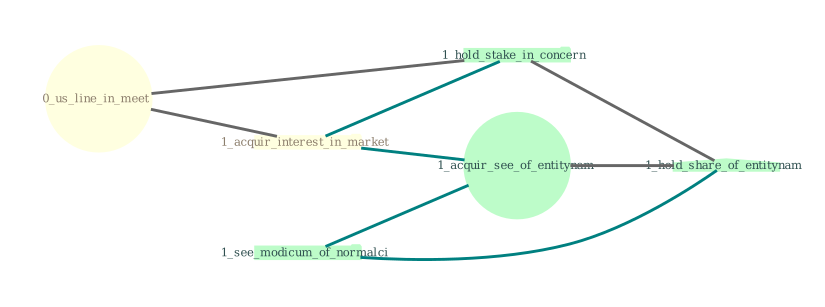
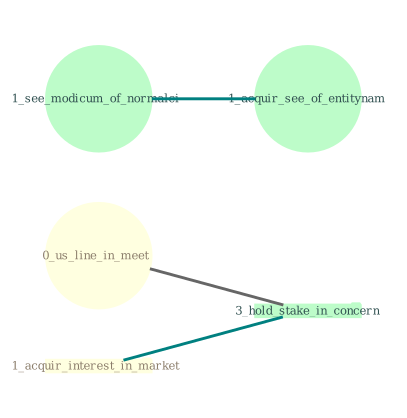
(517, 55) -> (308, 311)
(214, 123) -> none
(413, 154) -> none
(726, 166) -> none
(308, 253) -> (99, 99)
